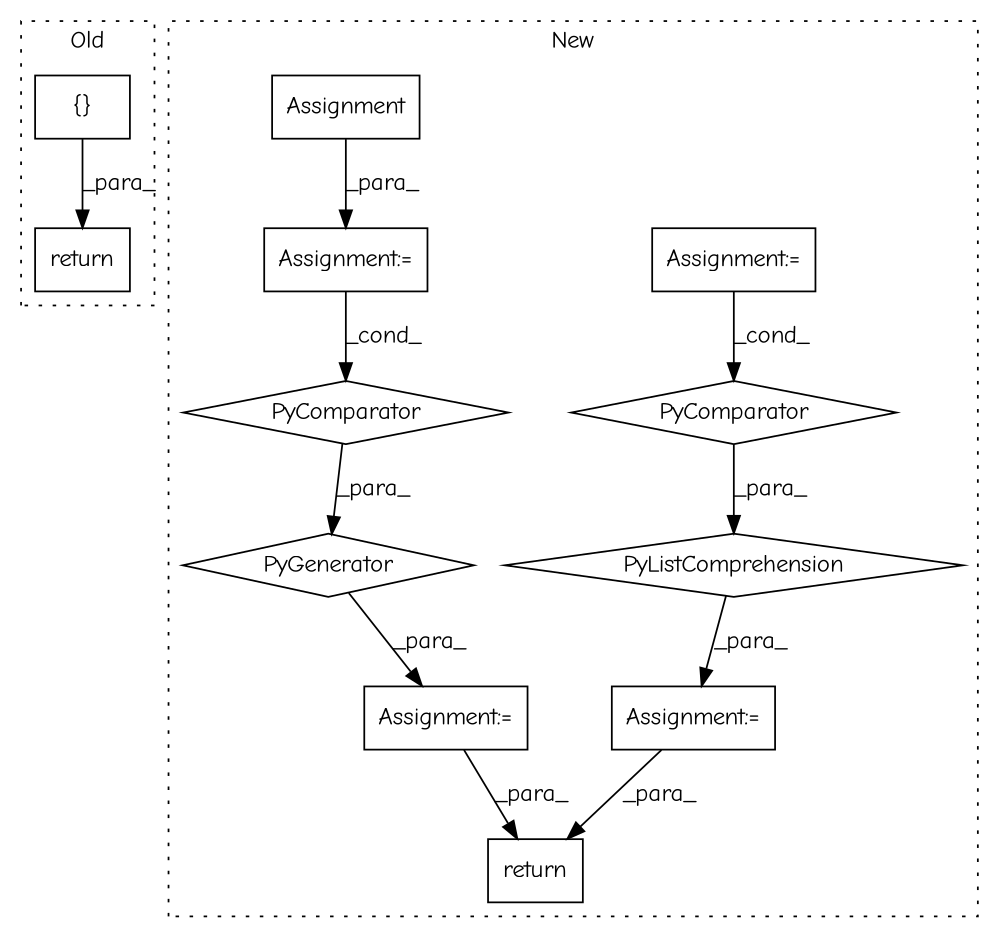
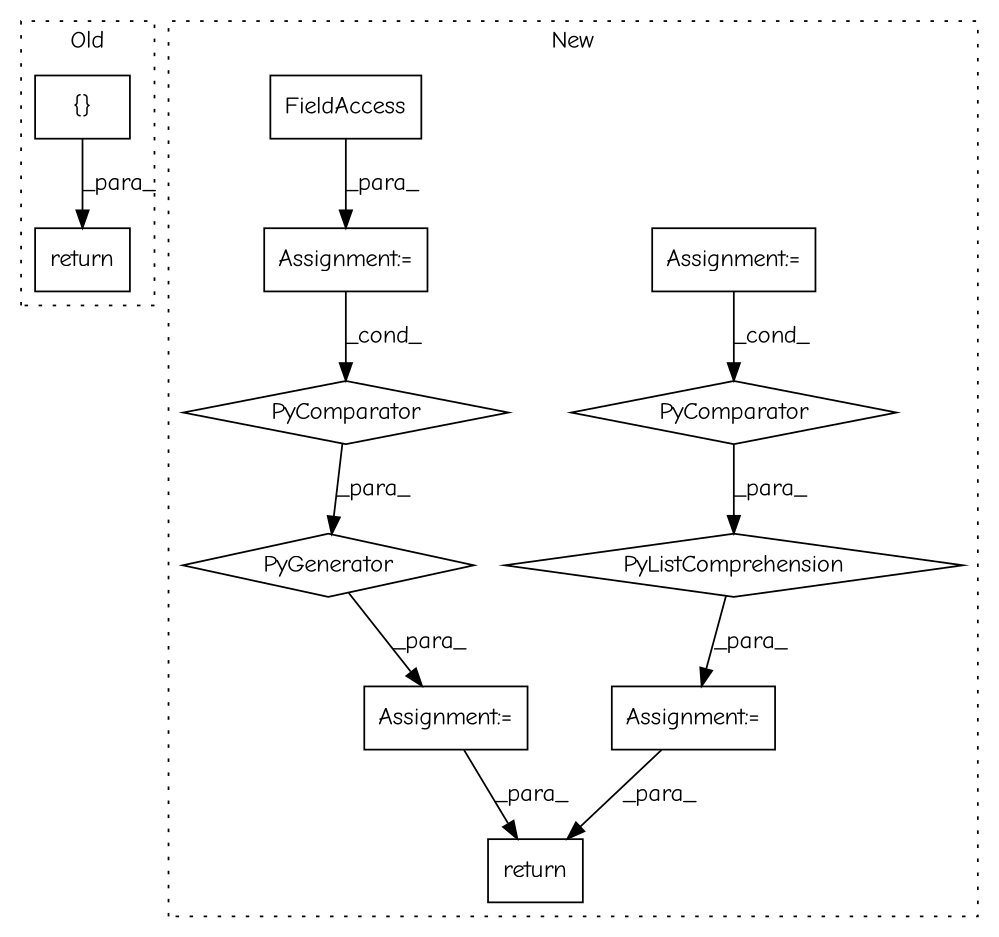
(346, 107) -> (346, 107)
